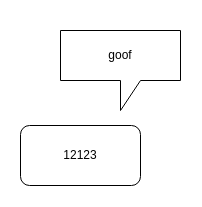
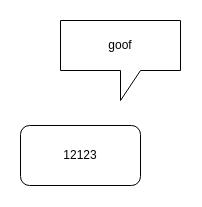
(121, 71) -> (121, 61)
